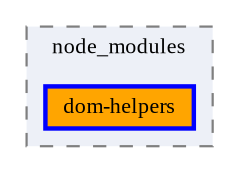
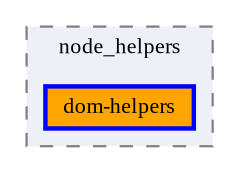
(120, 48) -> (120, 48)
